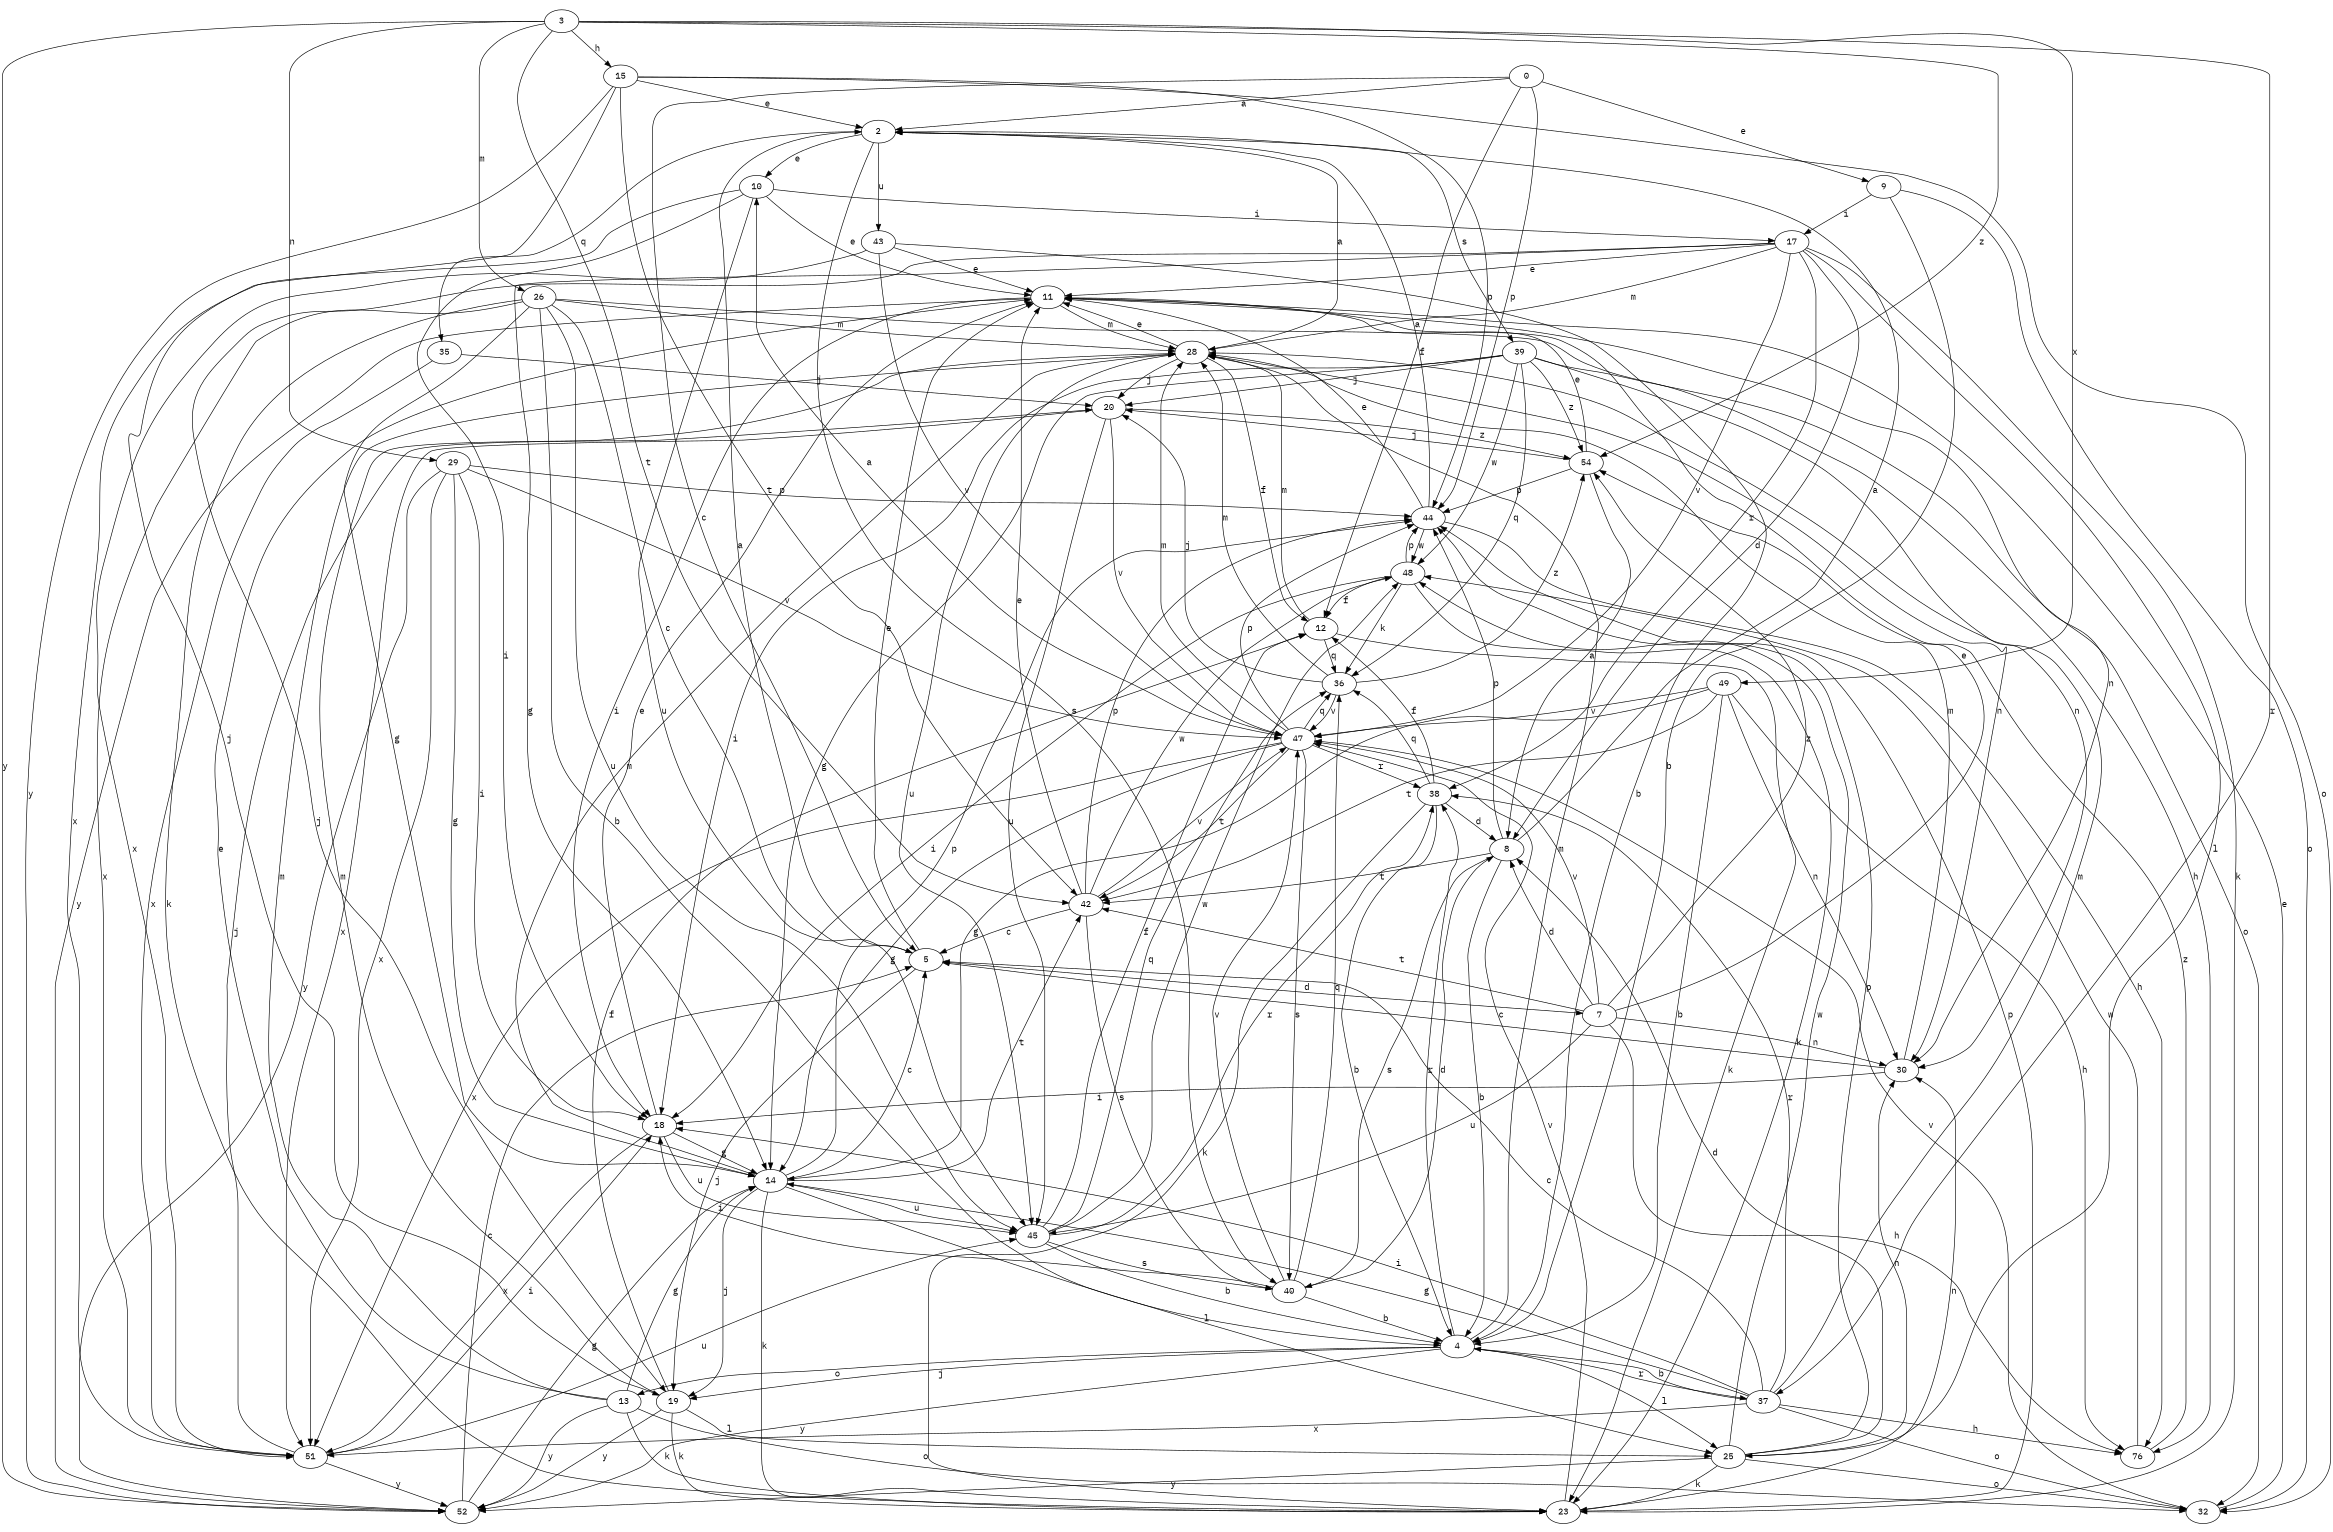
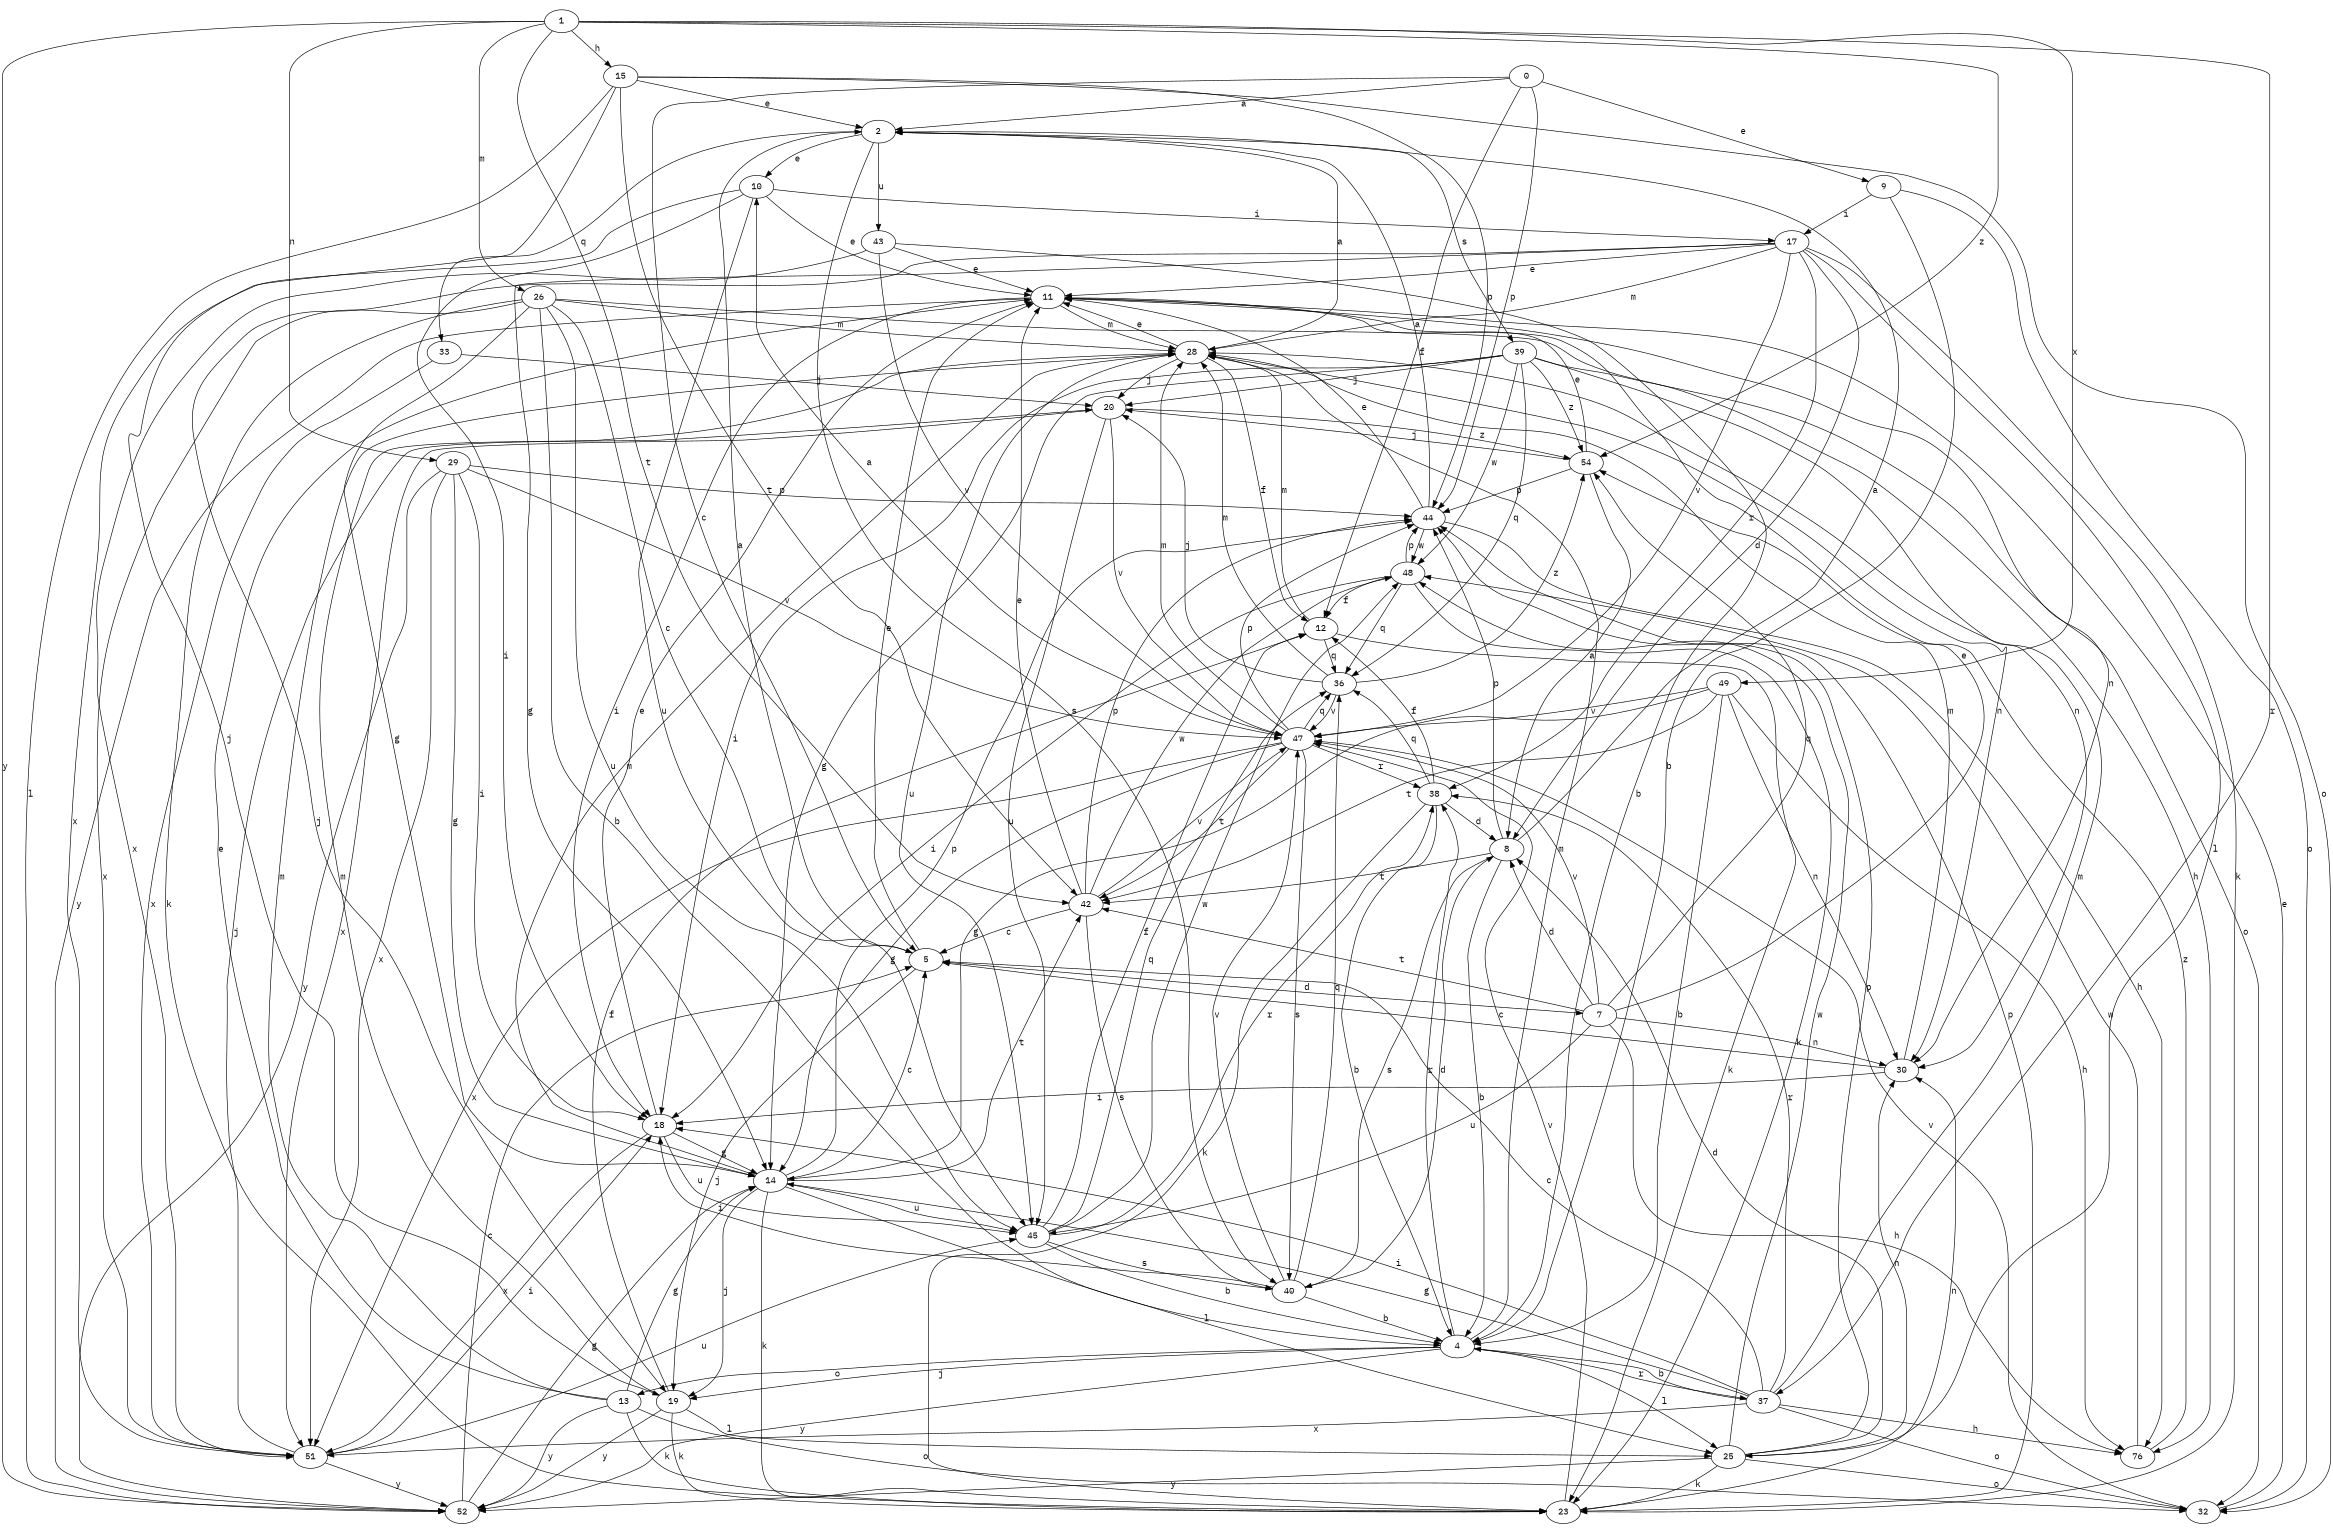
(562, 21) -> (562, 21)
(444, 353) -> (444, 353)
(1383, 629) -> (1383, 629)
(1809, 739) -> (1809, 739)
(31, 794) -> (31, 794)
